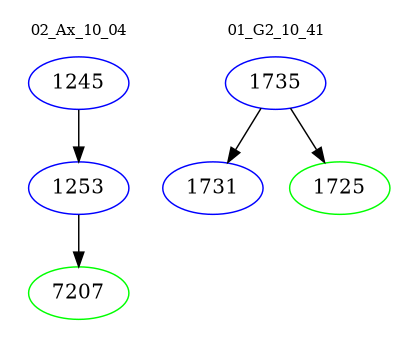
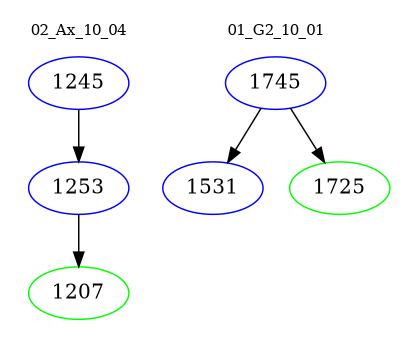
(276, 31) -> (276, 31)
(276, 83) -> (276, 83)
(213, 188) -> (213, 188)
(79, 293) -> (79, 293)
